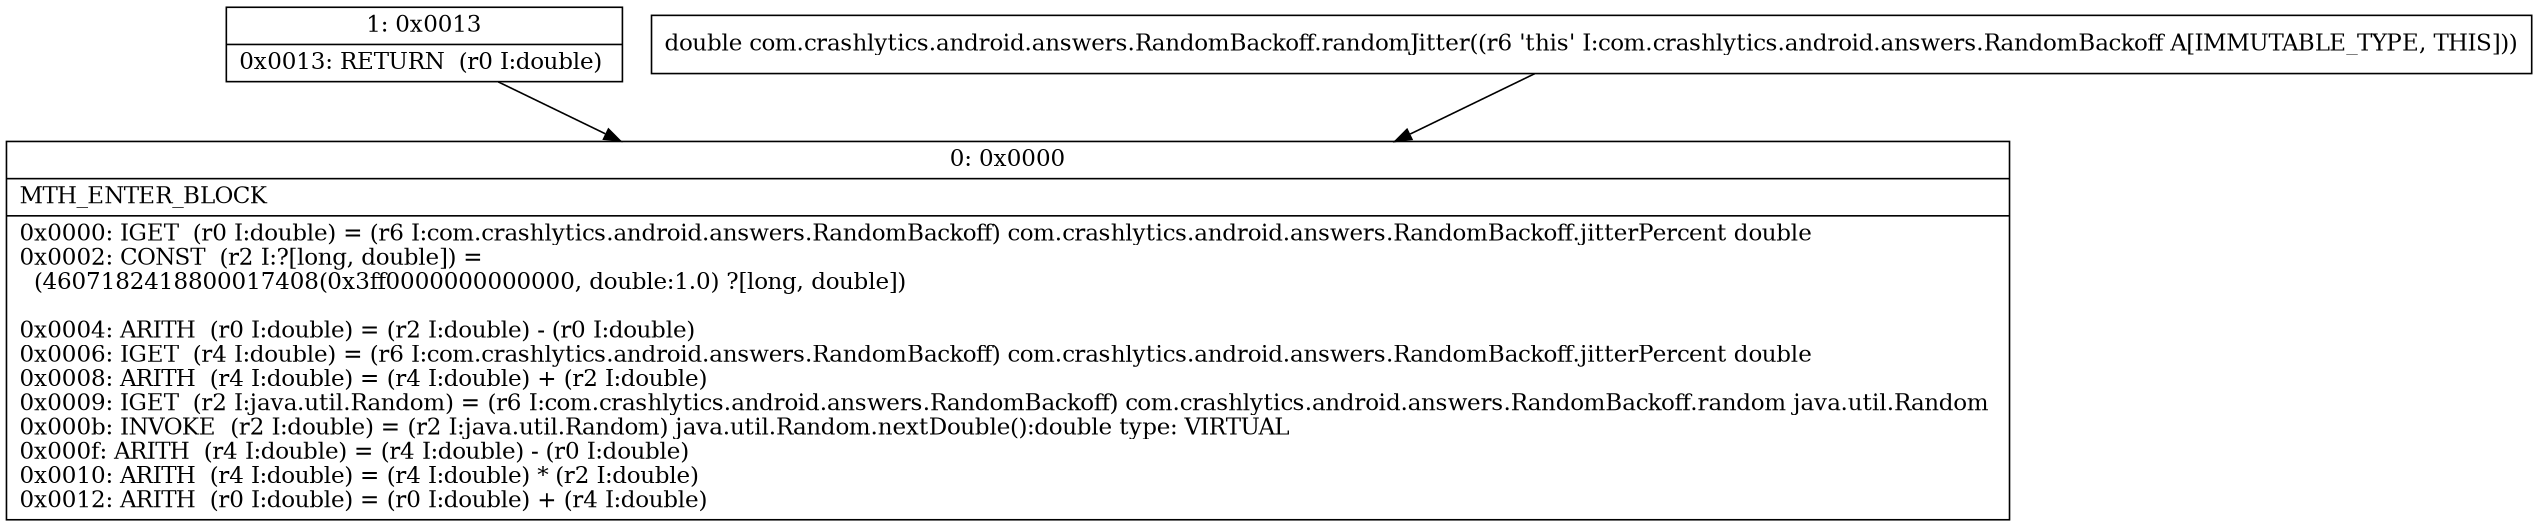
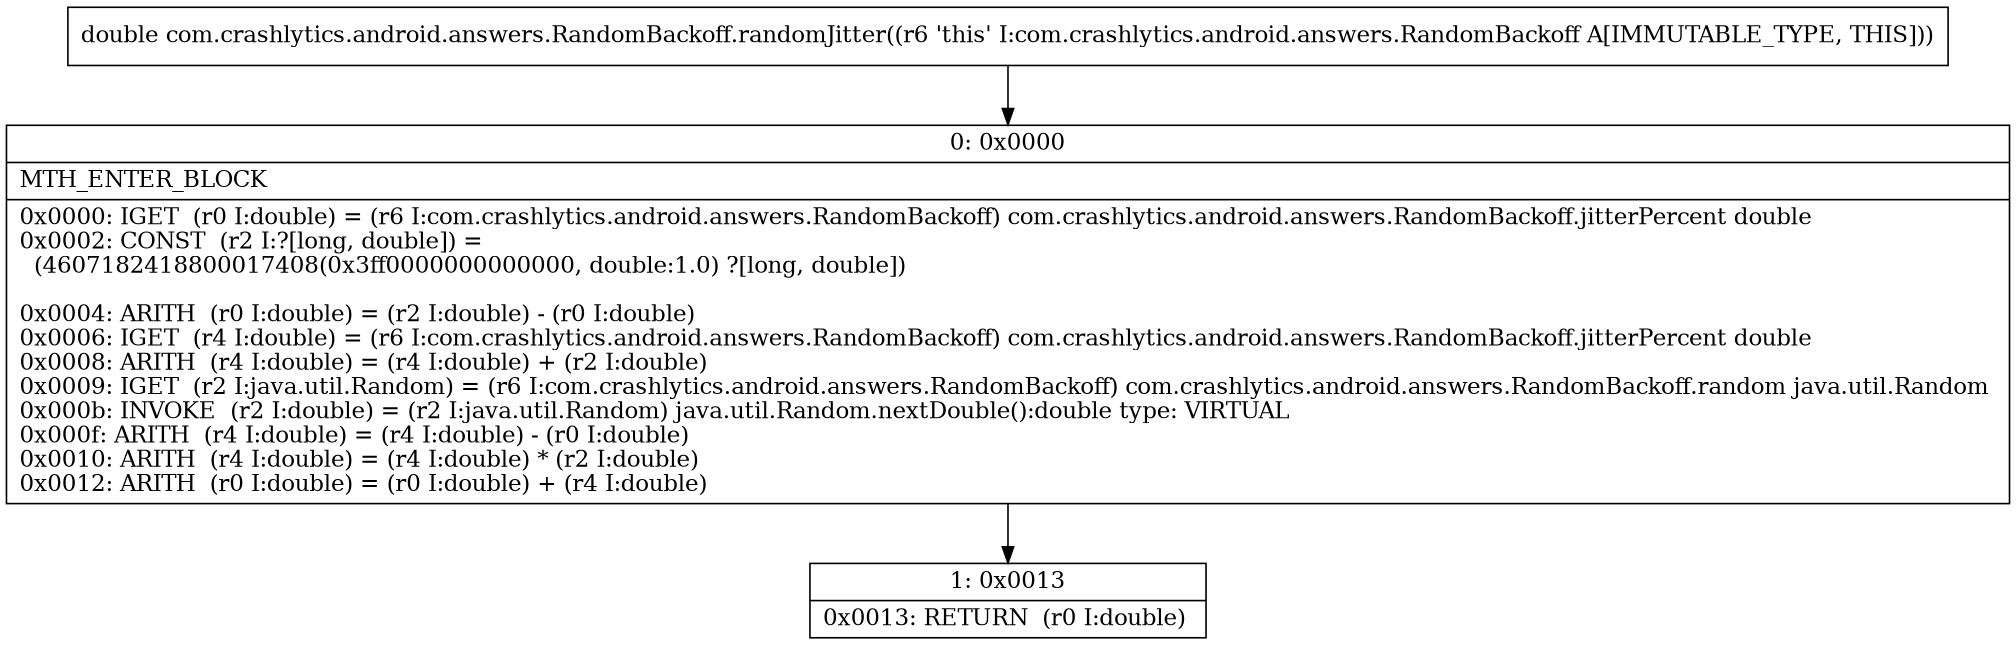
(552, 108) -> (1008, 525)
